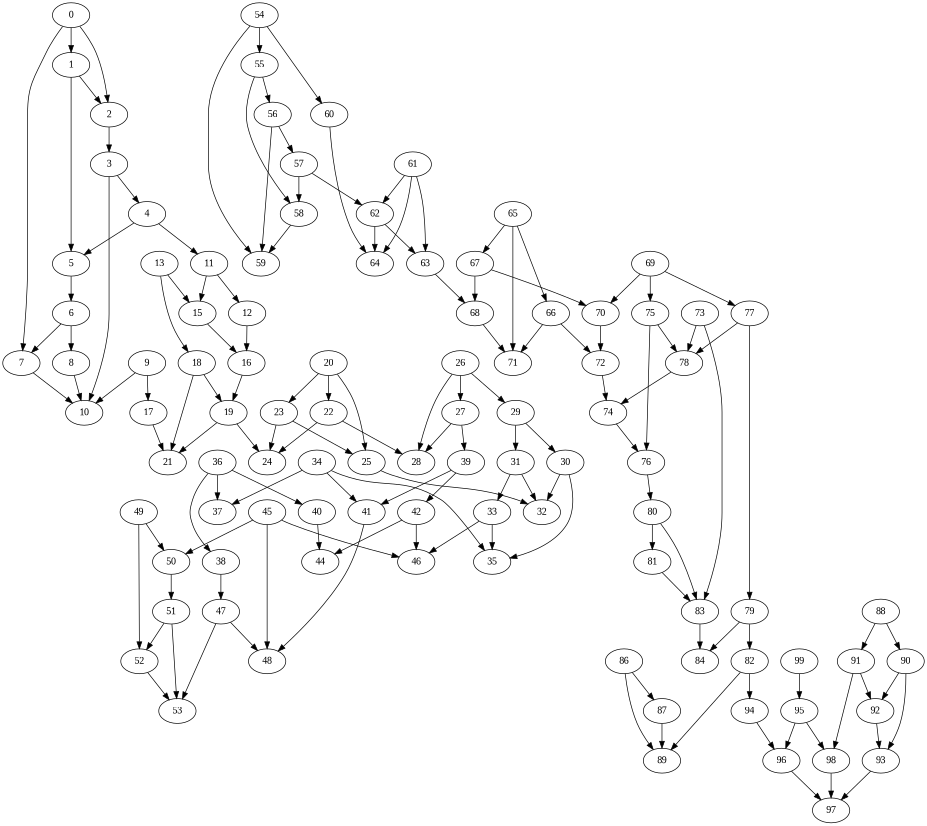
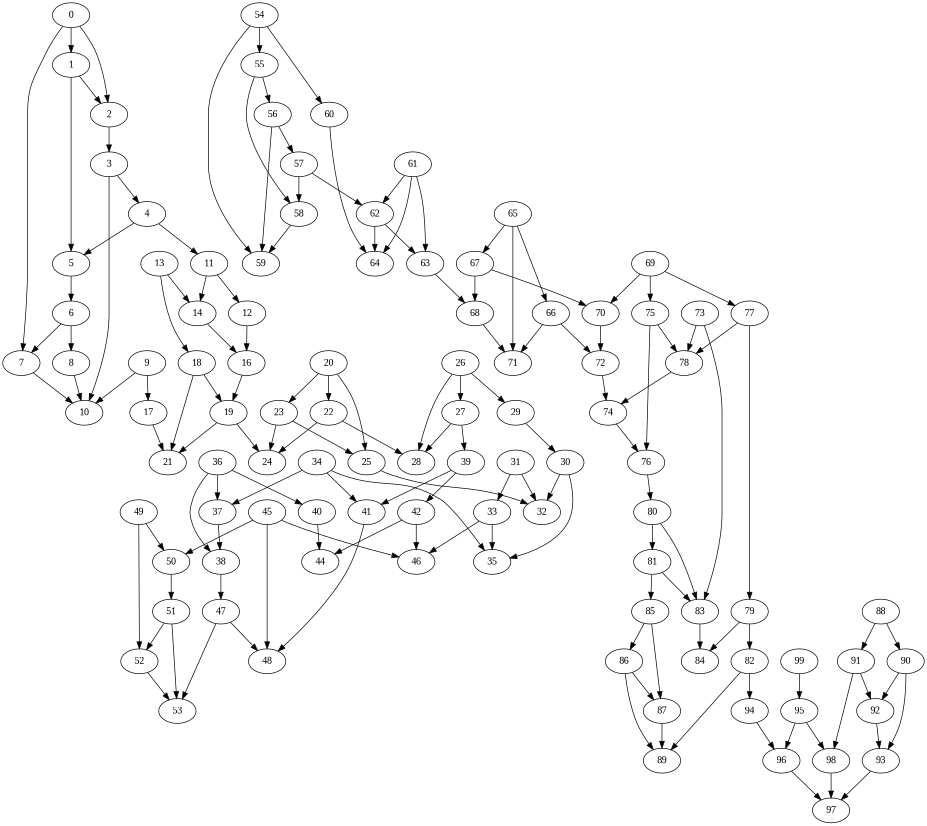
(197, 313) -> (197, 313)
(516, 434) -> none
none -> (219, 532)
none -> (650, 612)
